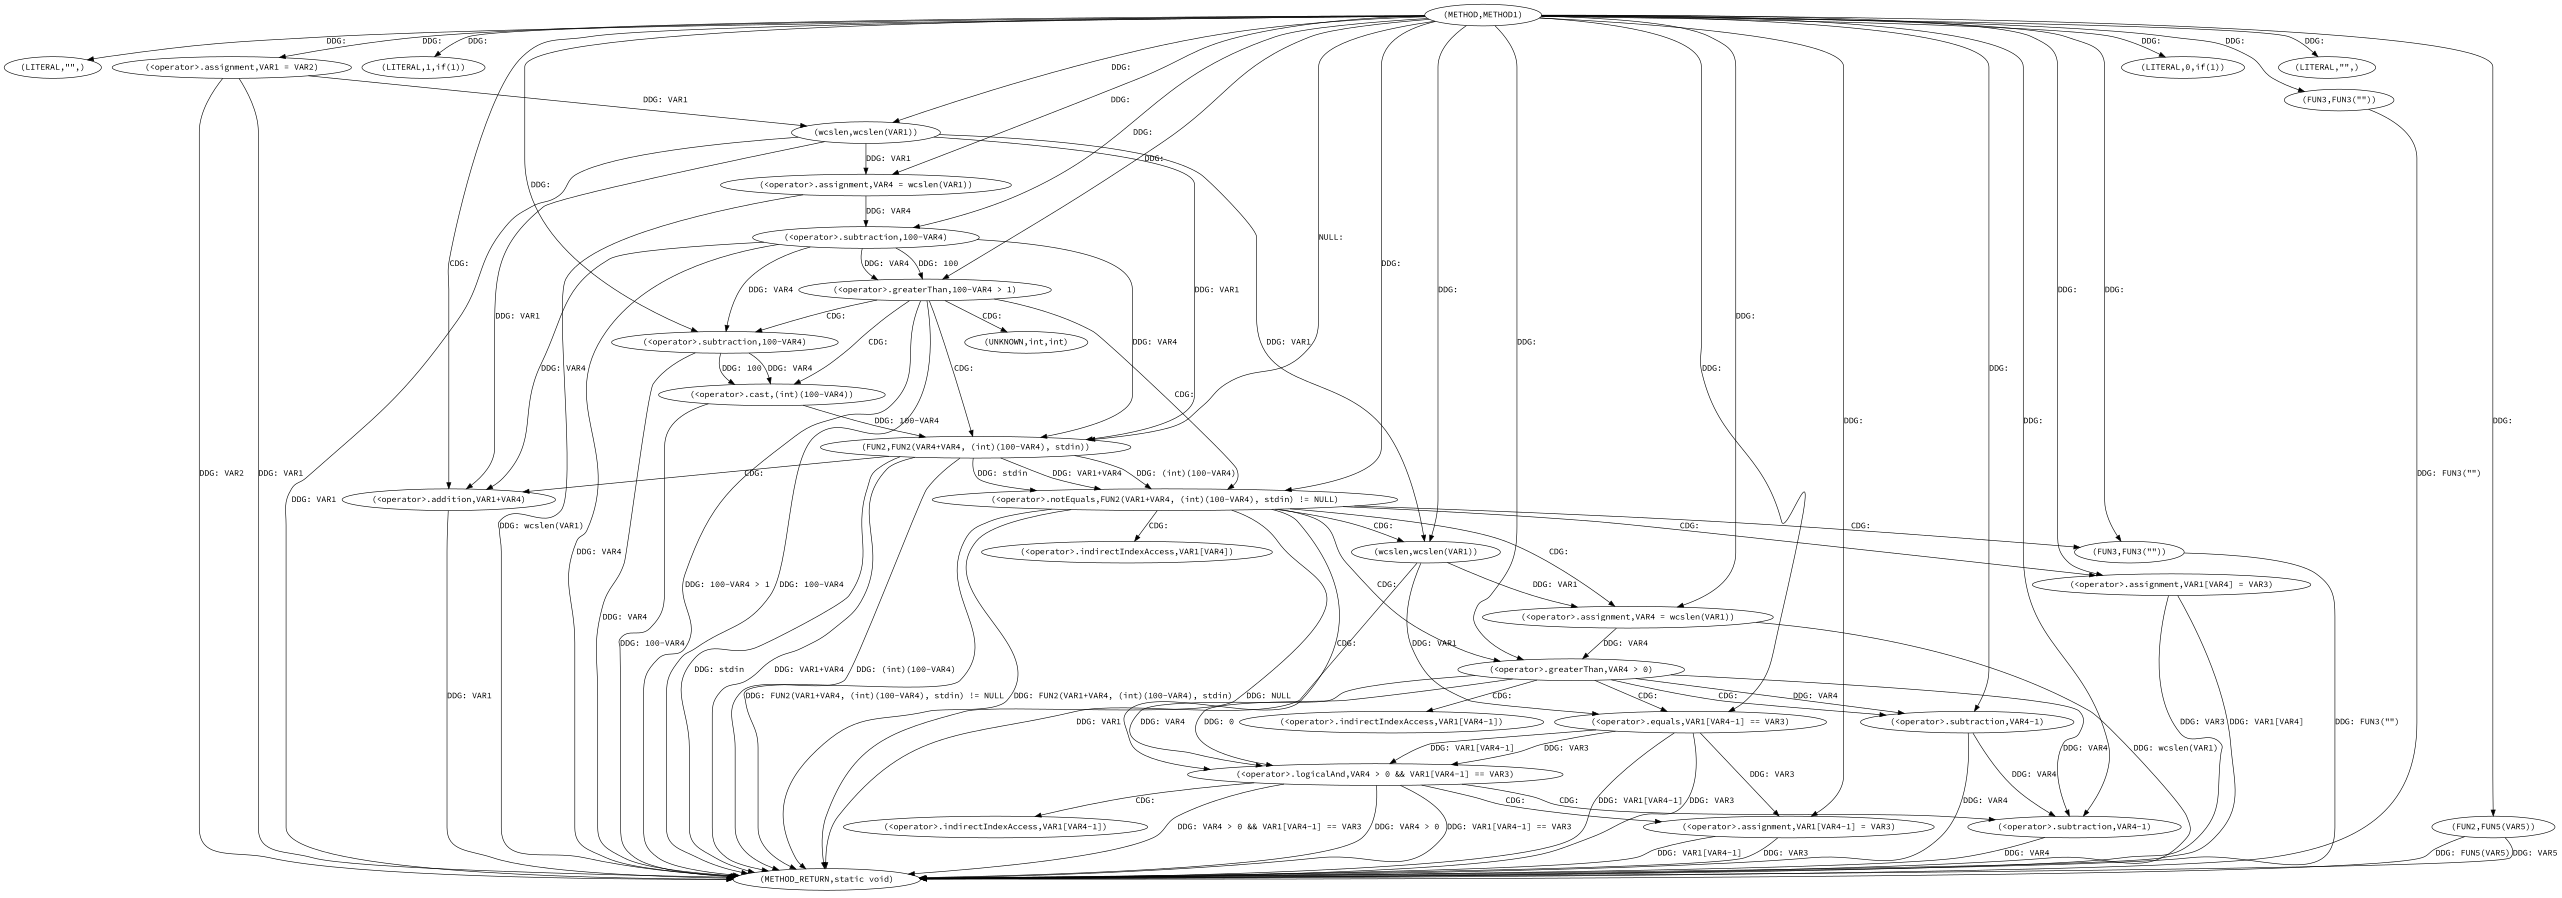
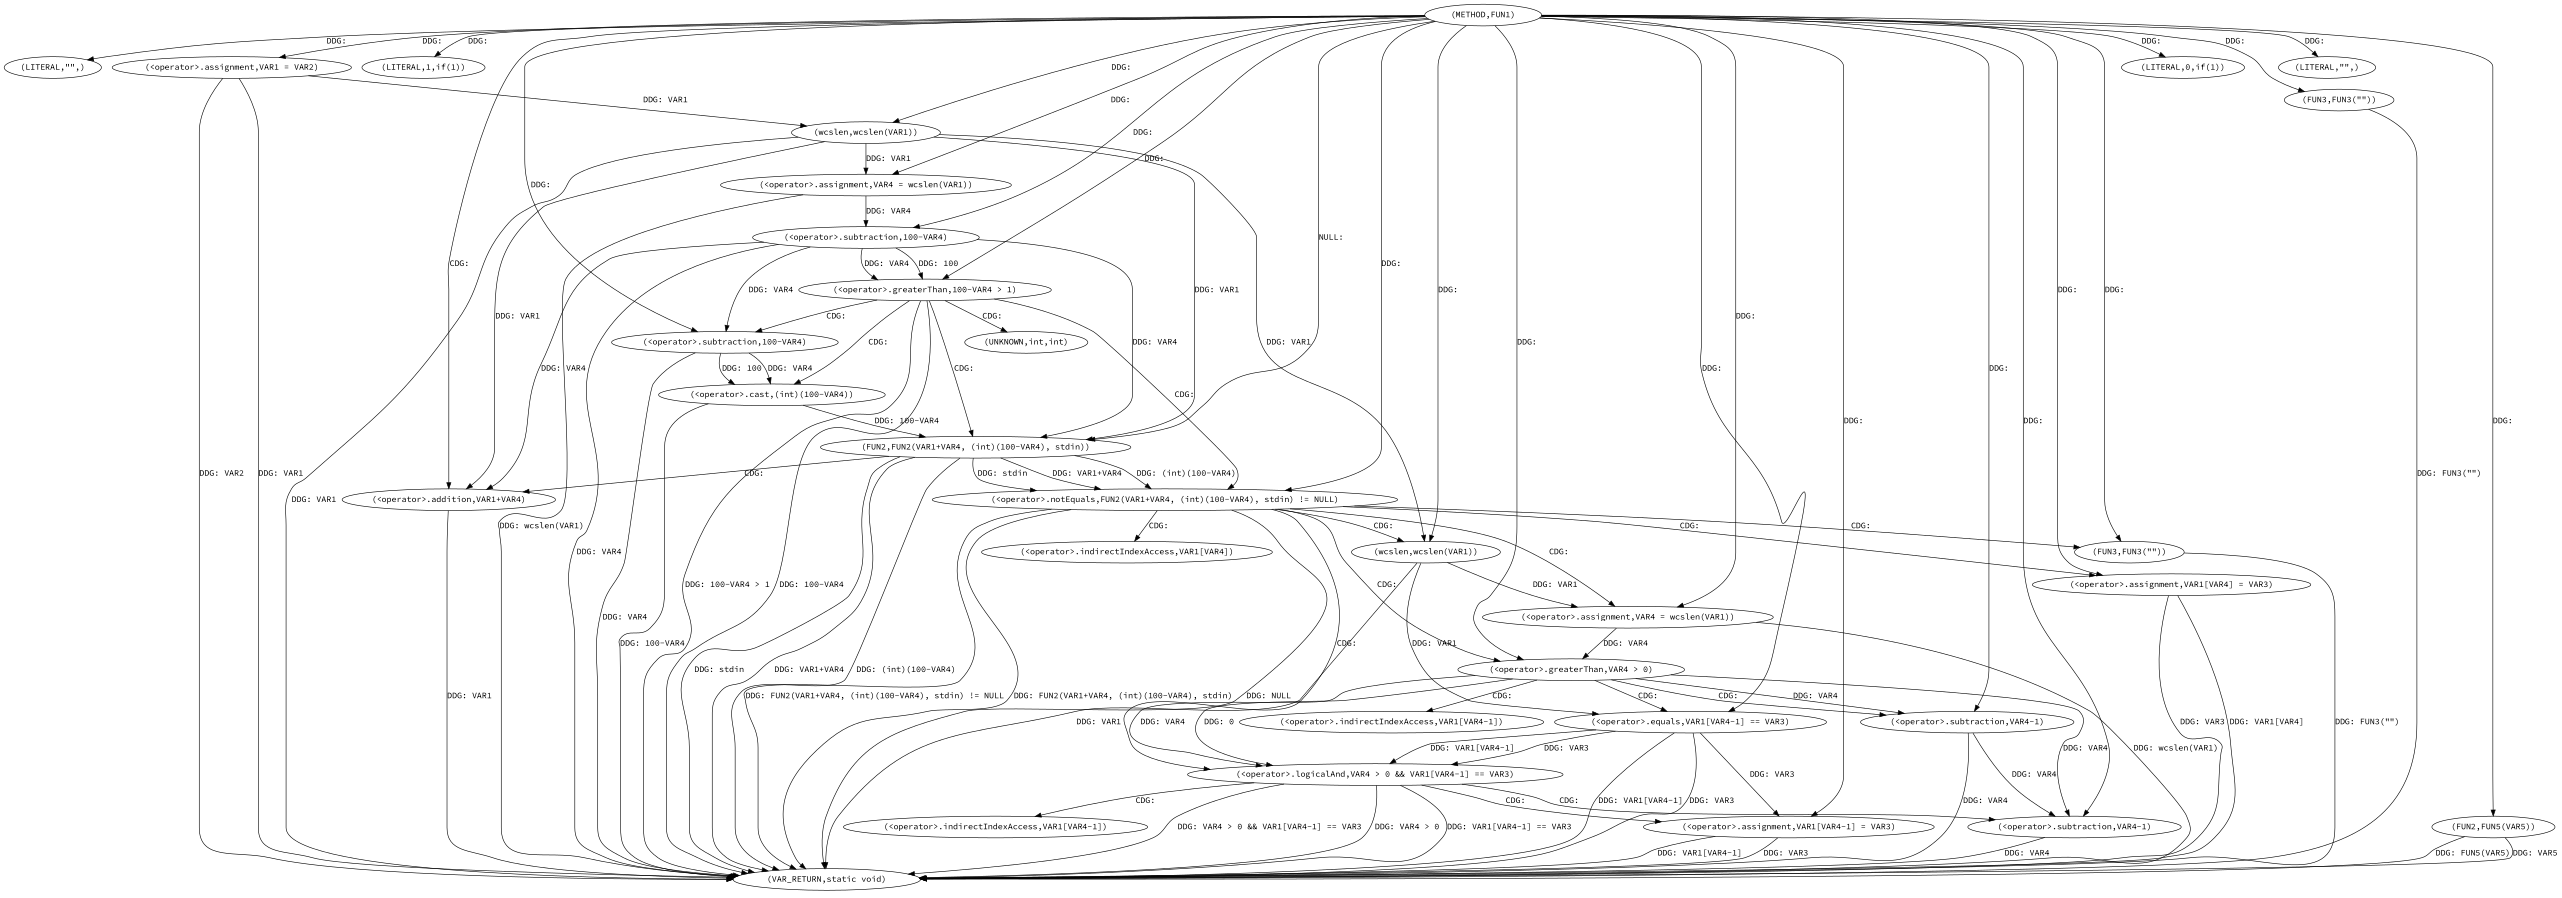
(1483, 15) -> (1483, 15)
(976, 447) -> (976, 447)
(827, 879) -> (827, 879)
